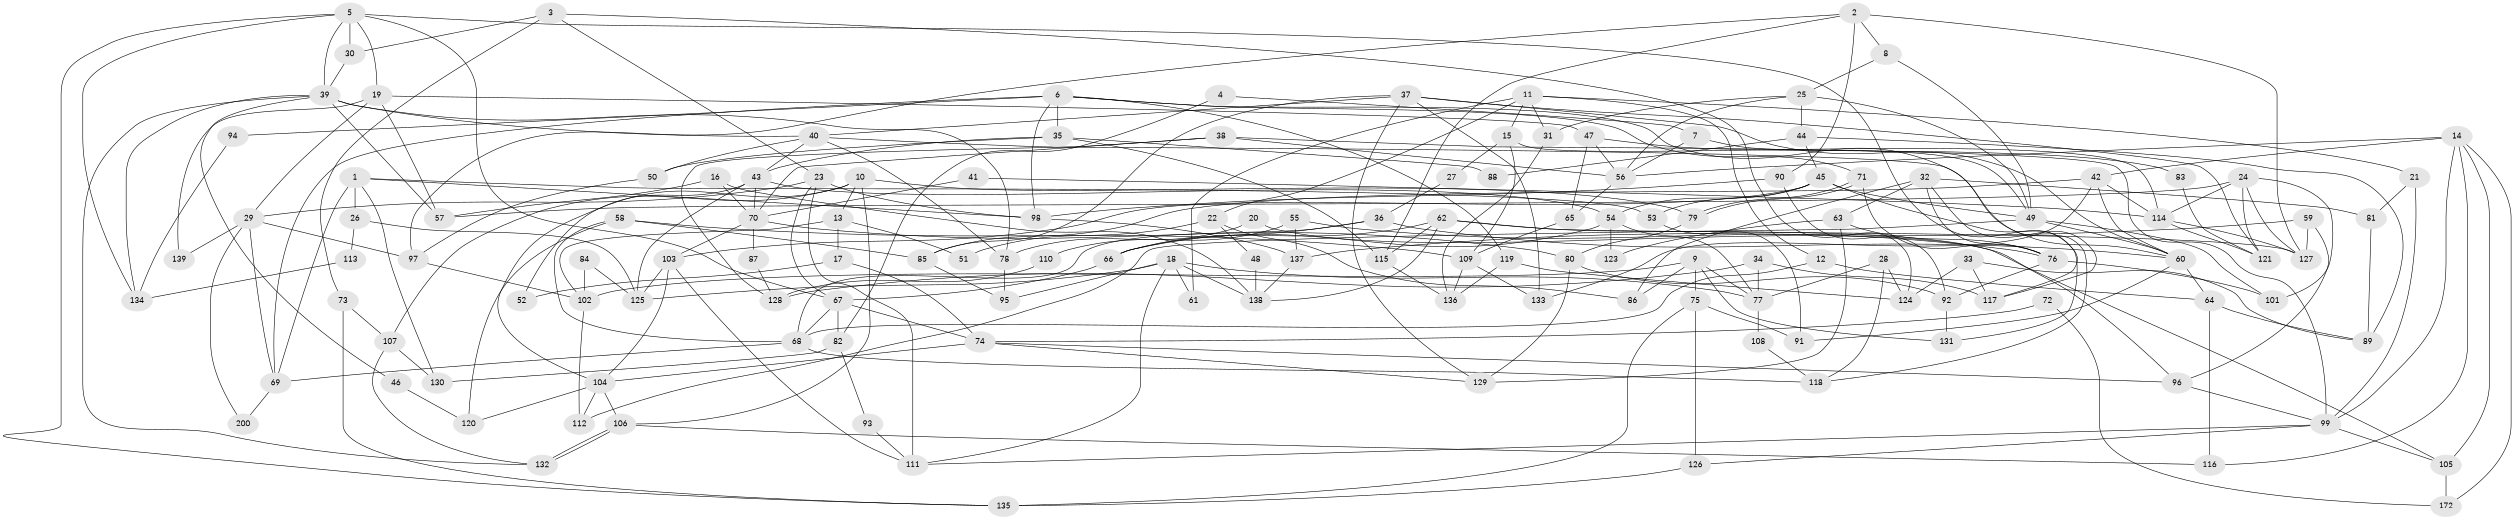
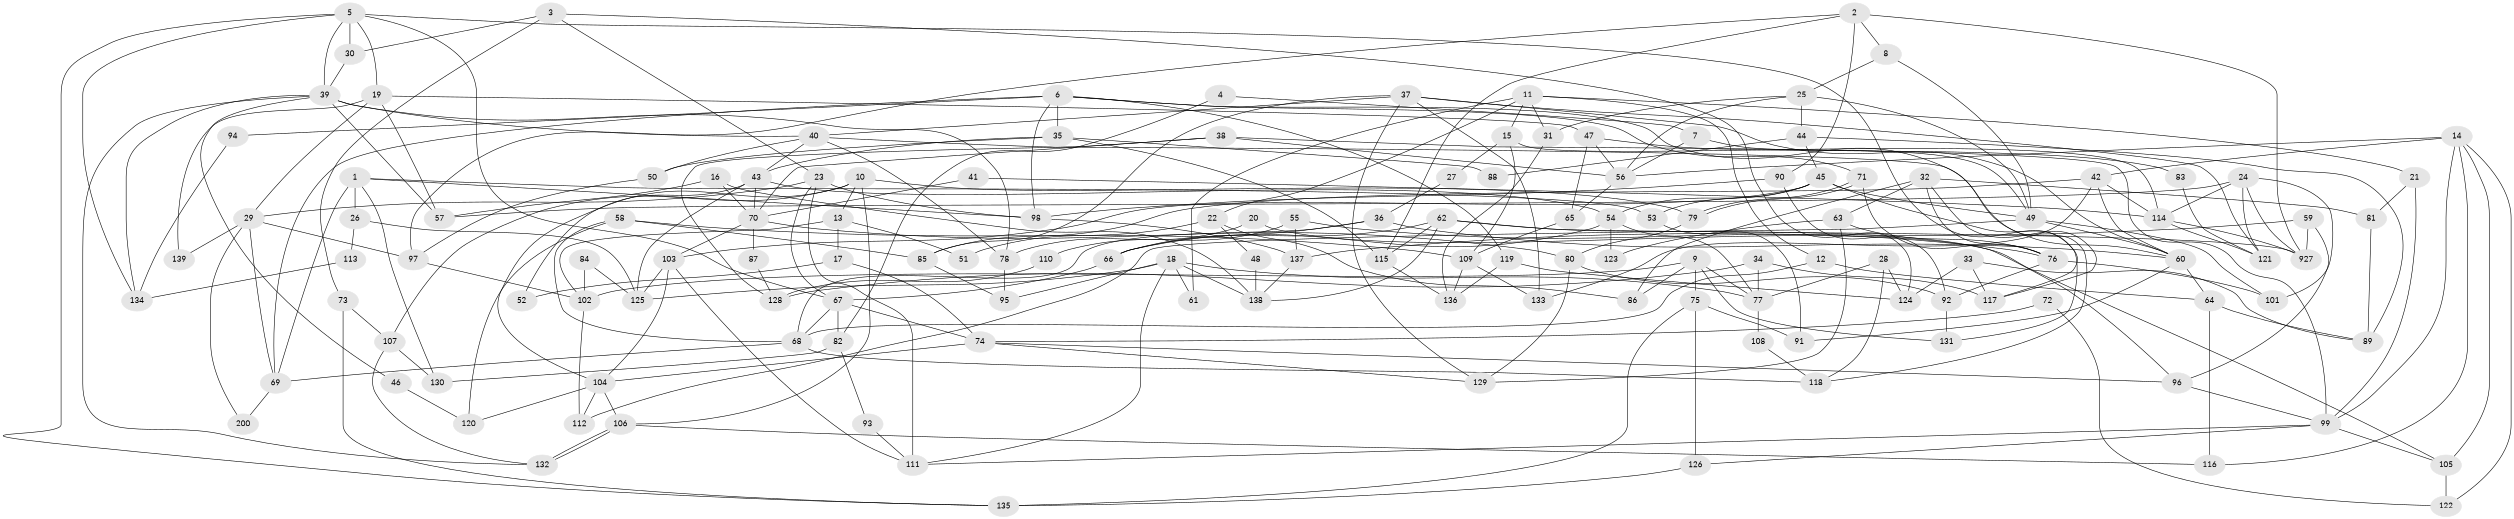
(2306, 260) -> (2306, 260)
(2446, 506) -> (2446, 506)
